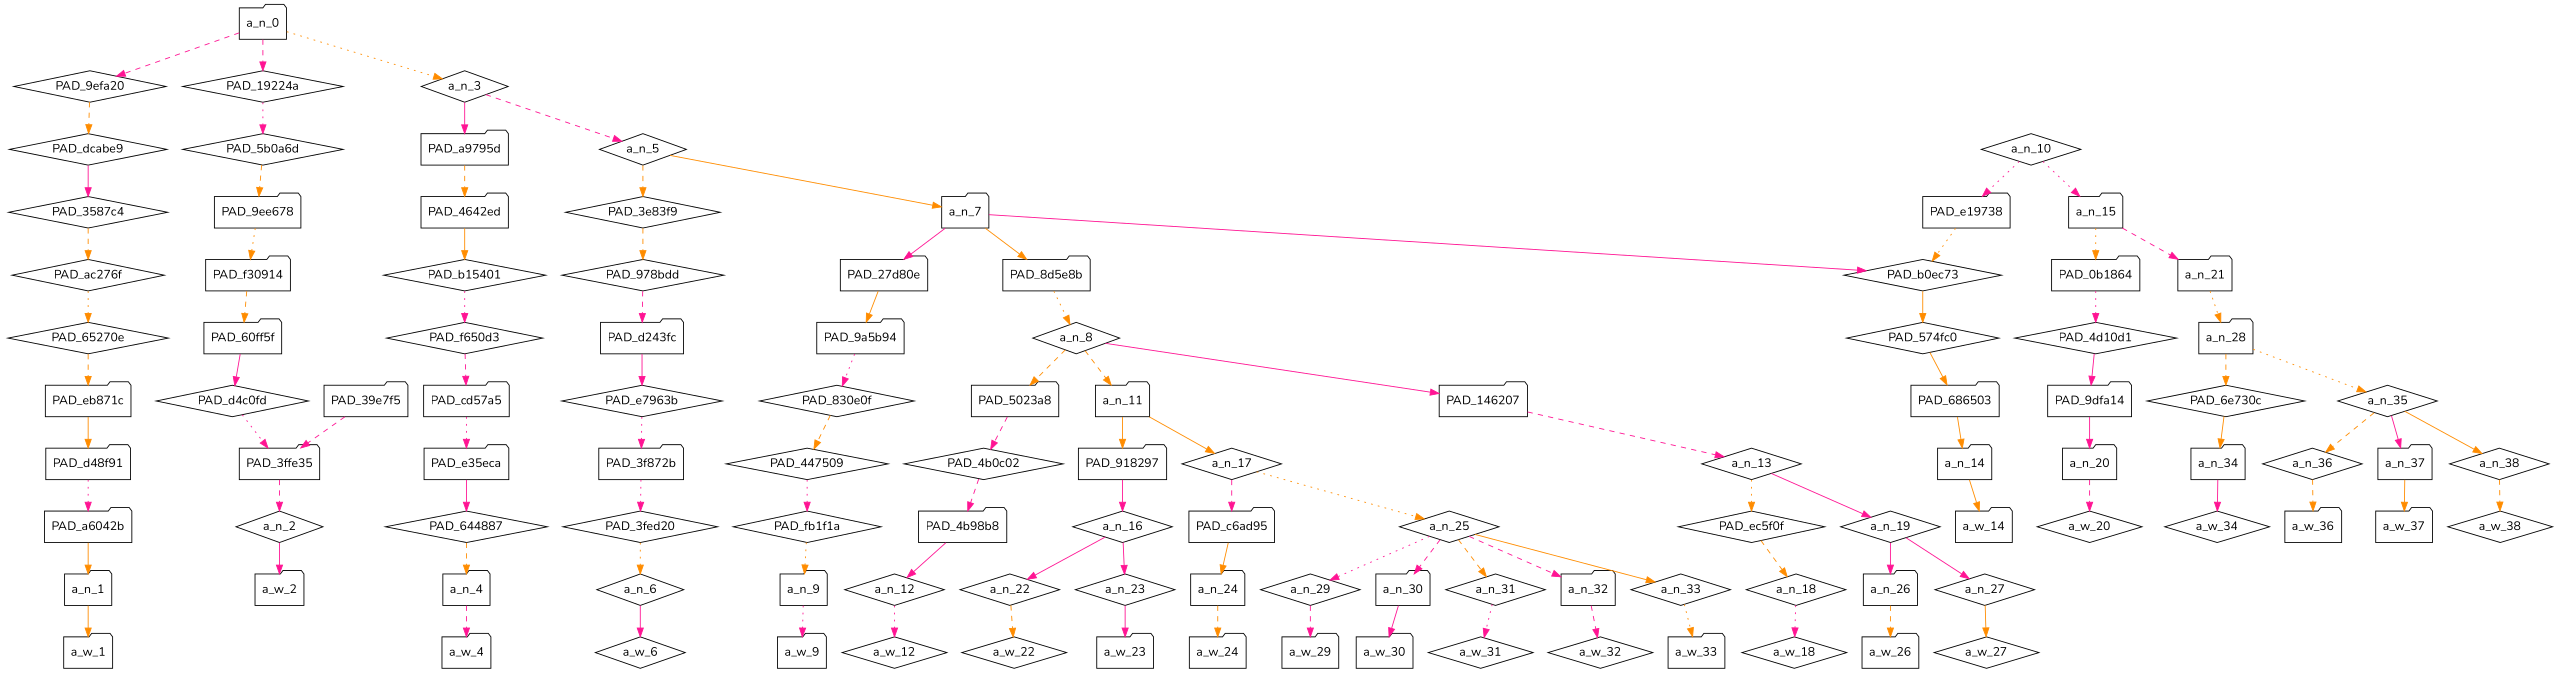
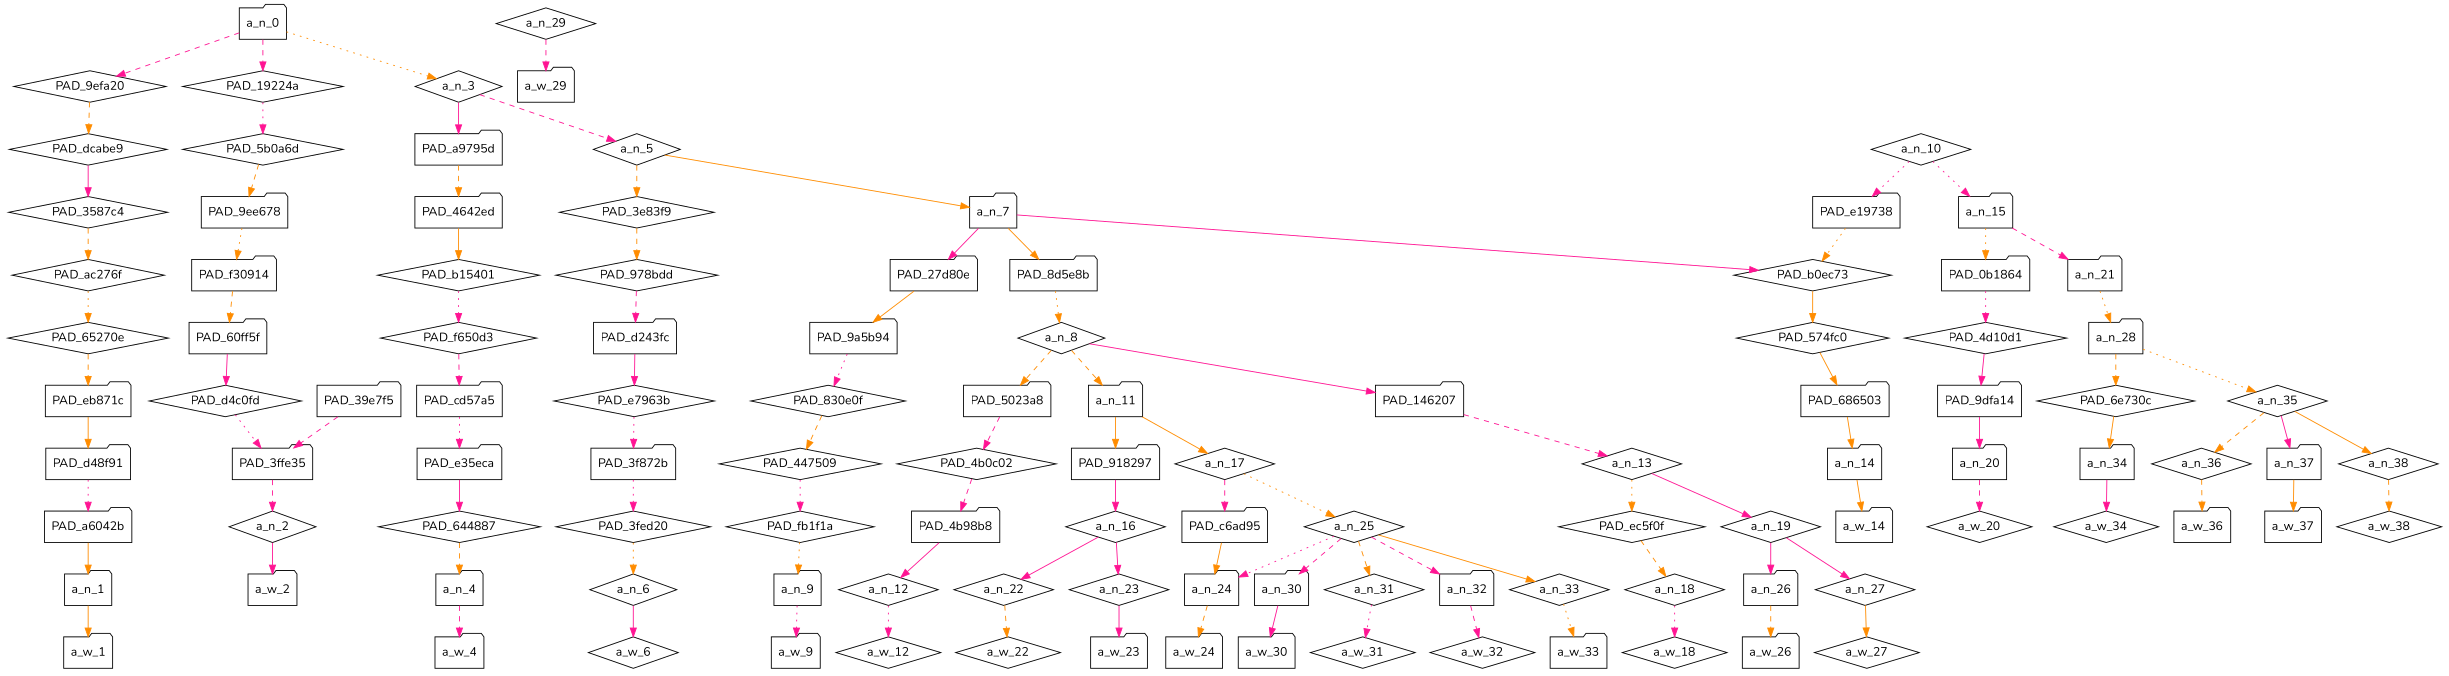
(1384, 556) -> (1290, 555)
